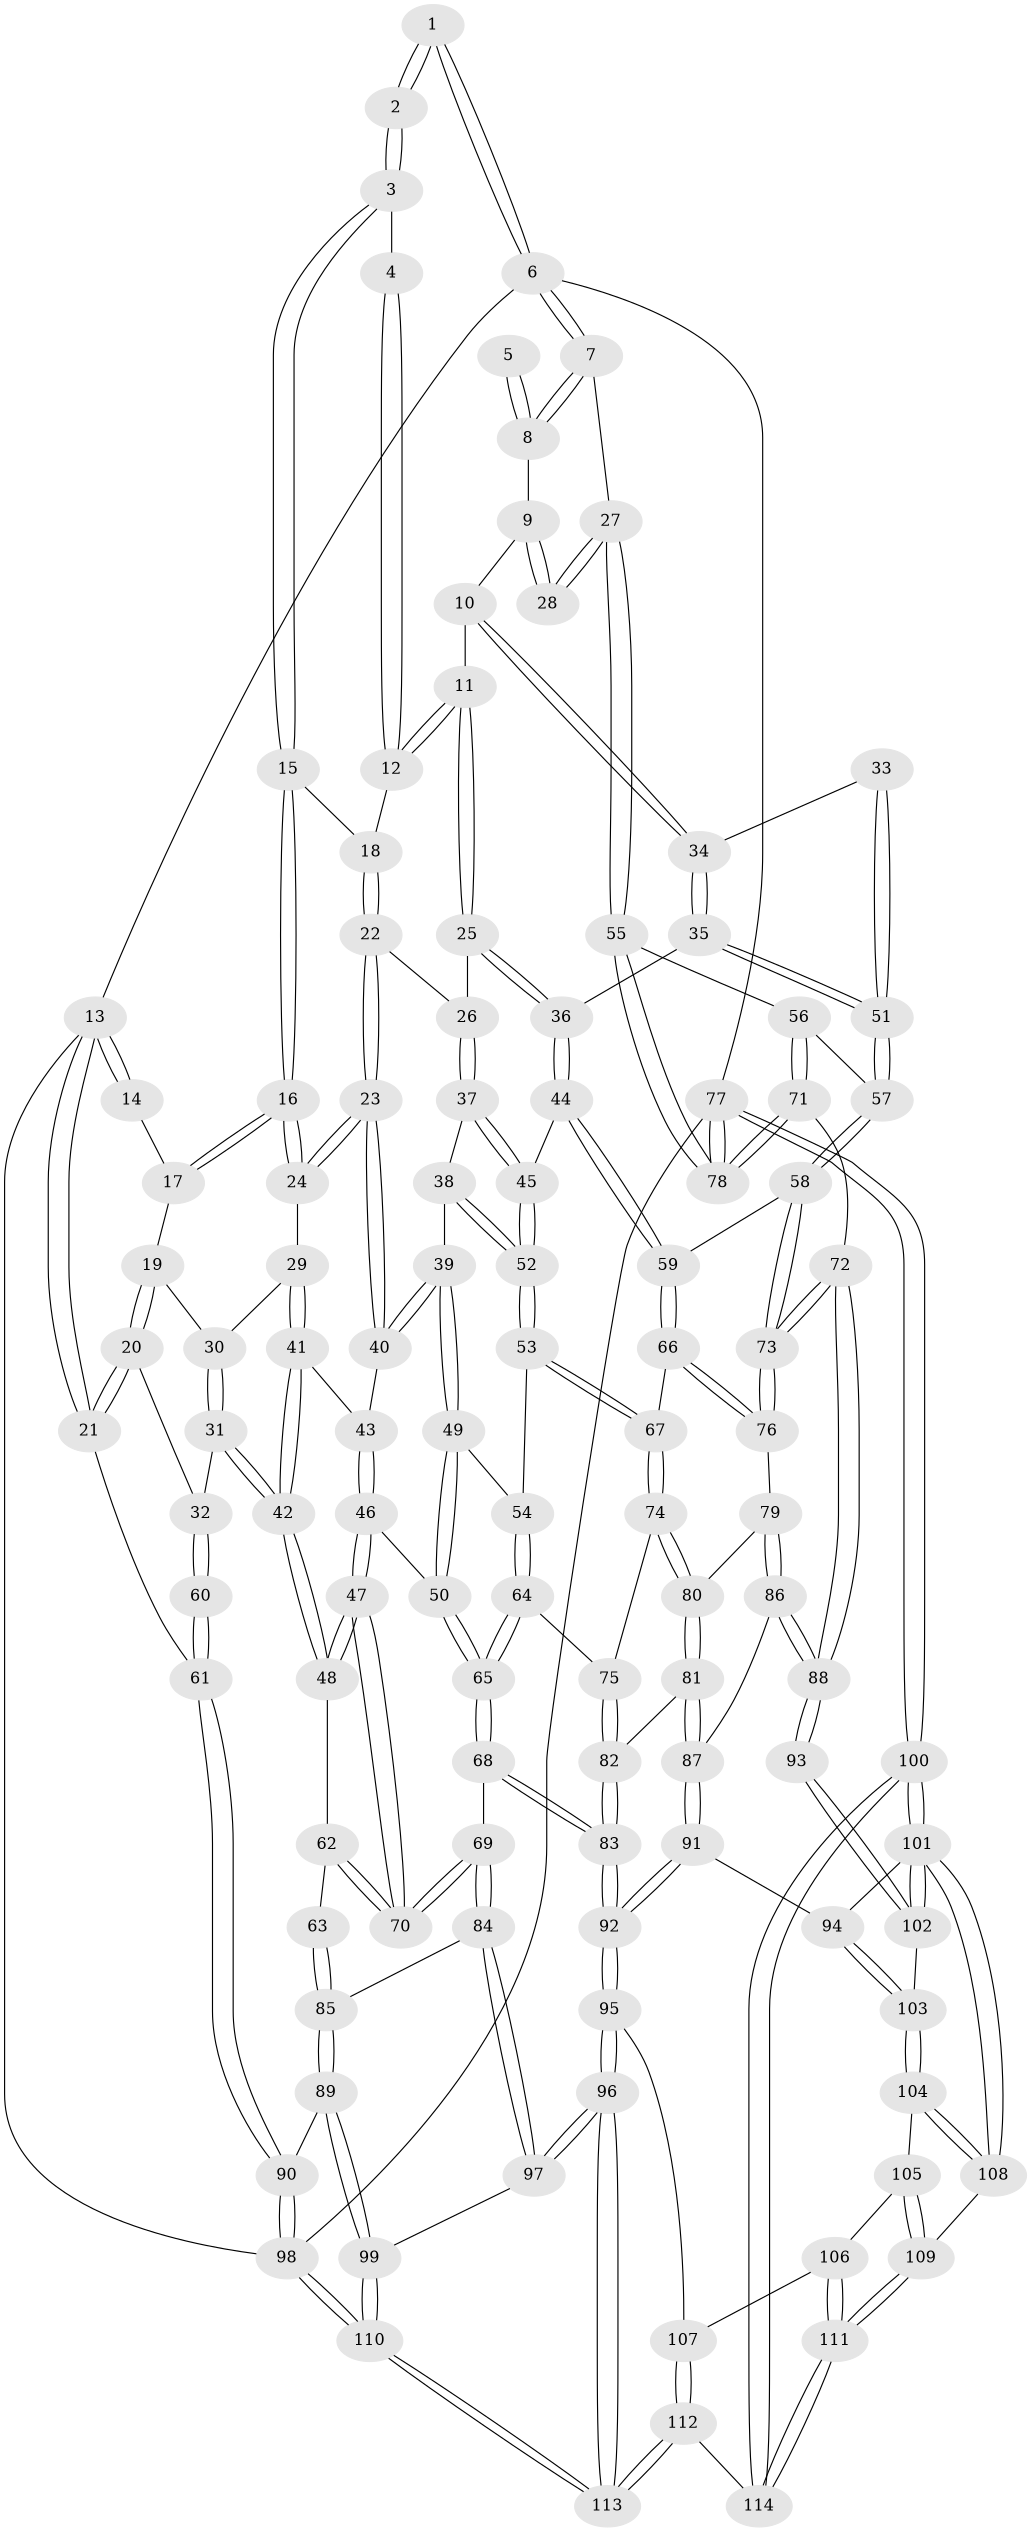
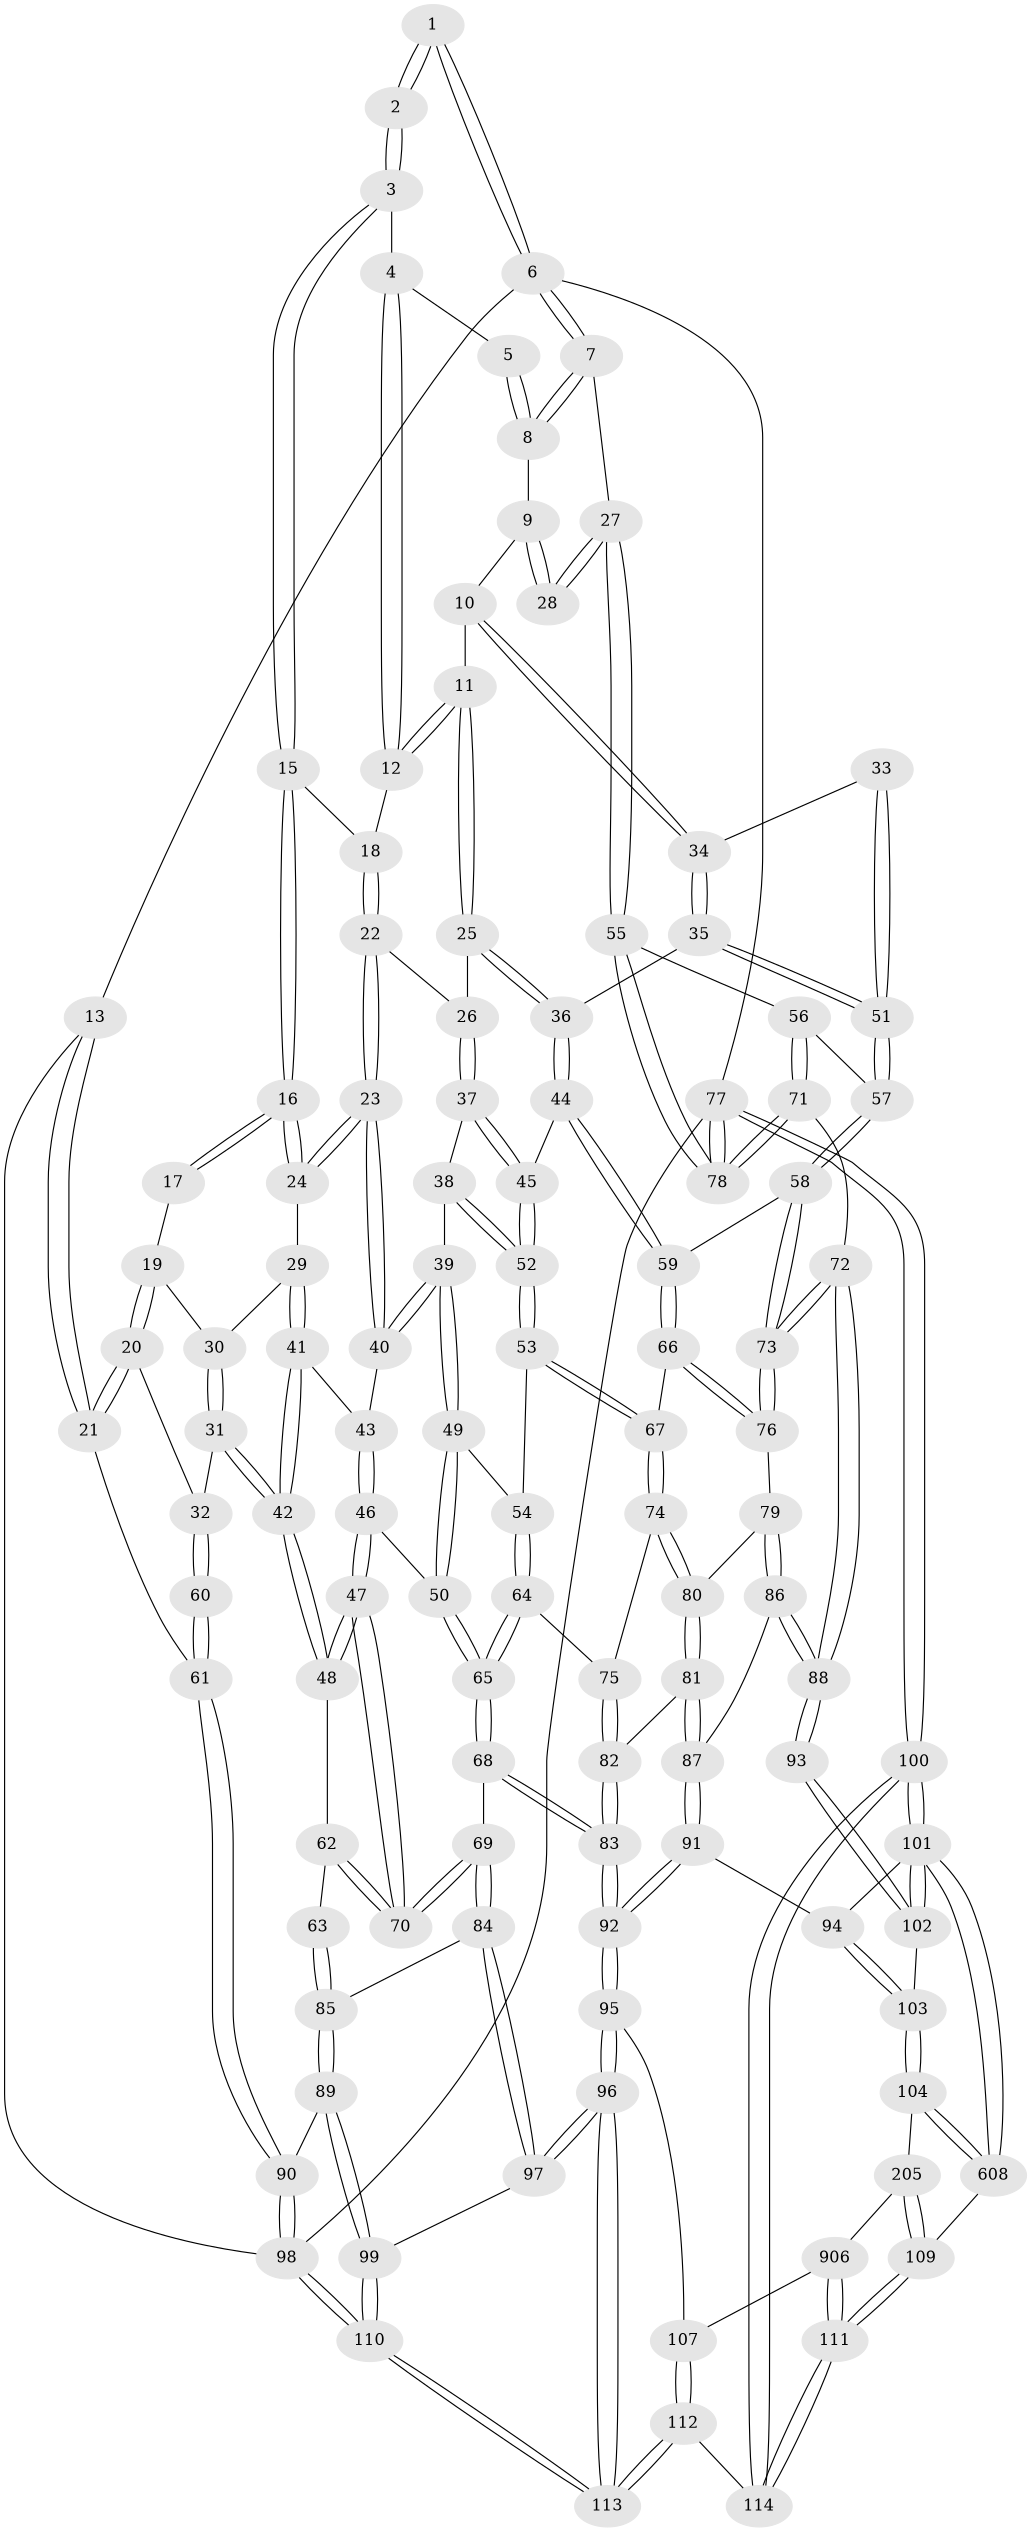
none -> (450, 315)
(132, 1100) -> none
(907, 2175) -> (907, 2175)
(994, 2175) -> (994, 2175)
(835, 2258) -> (835, 2258)
